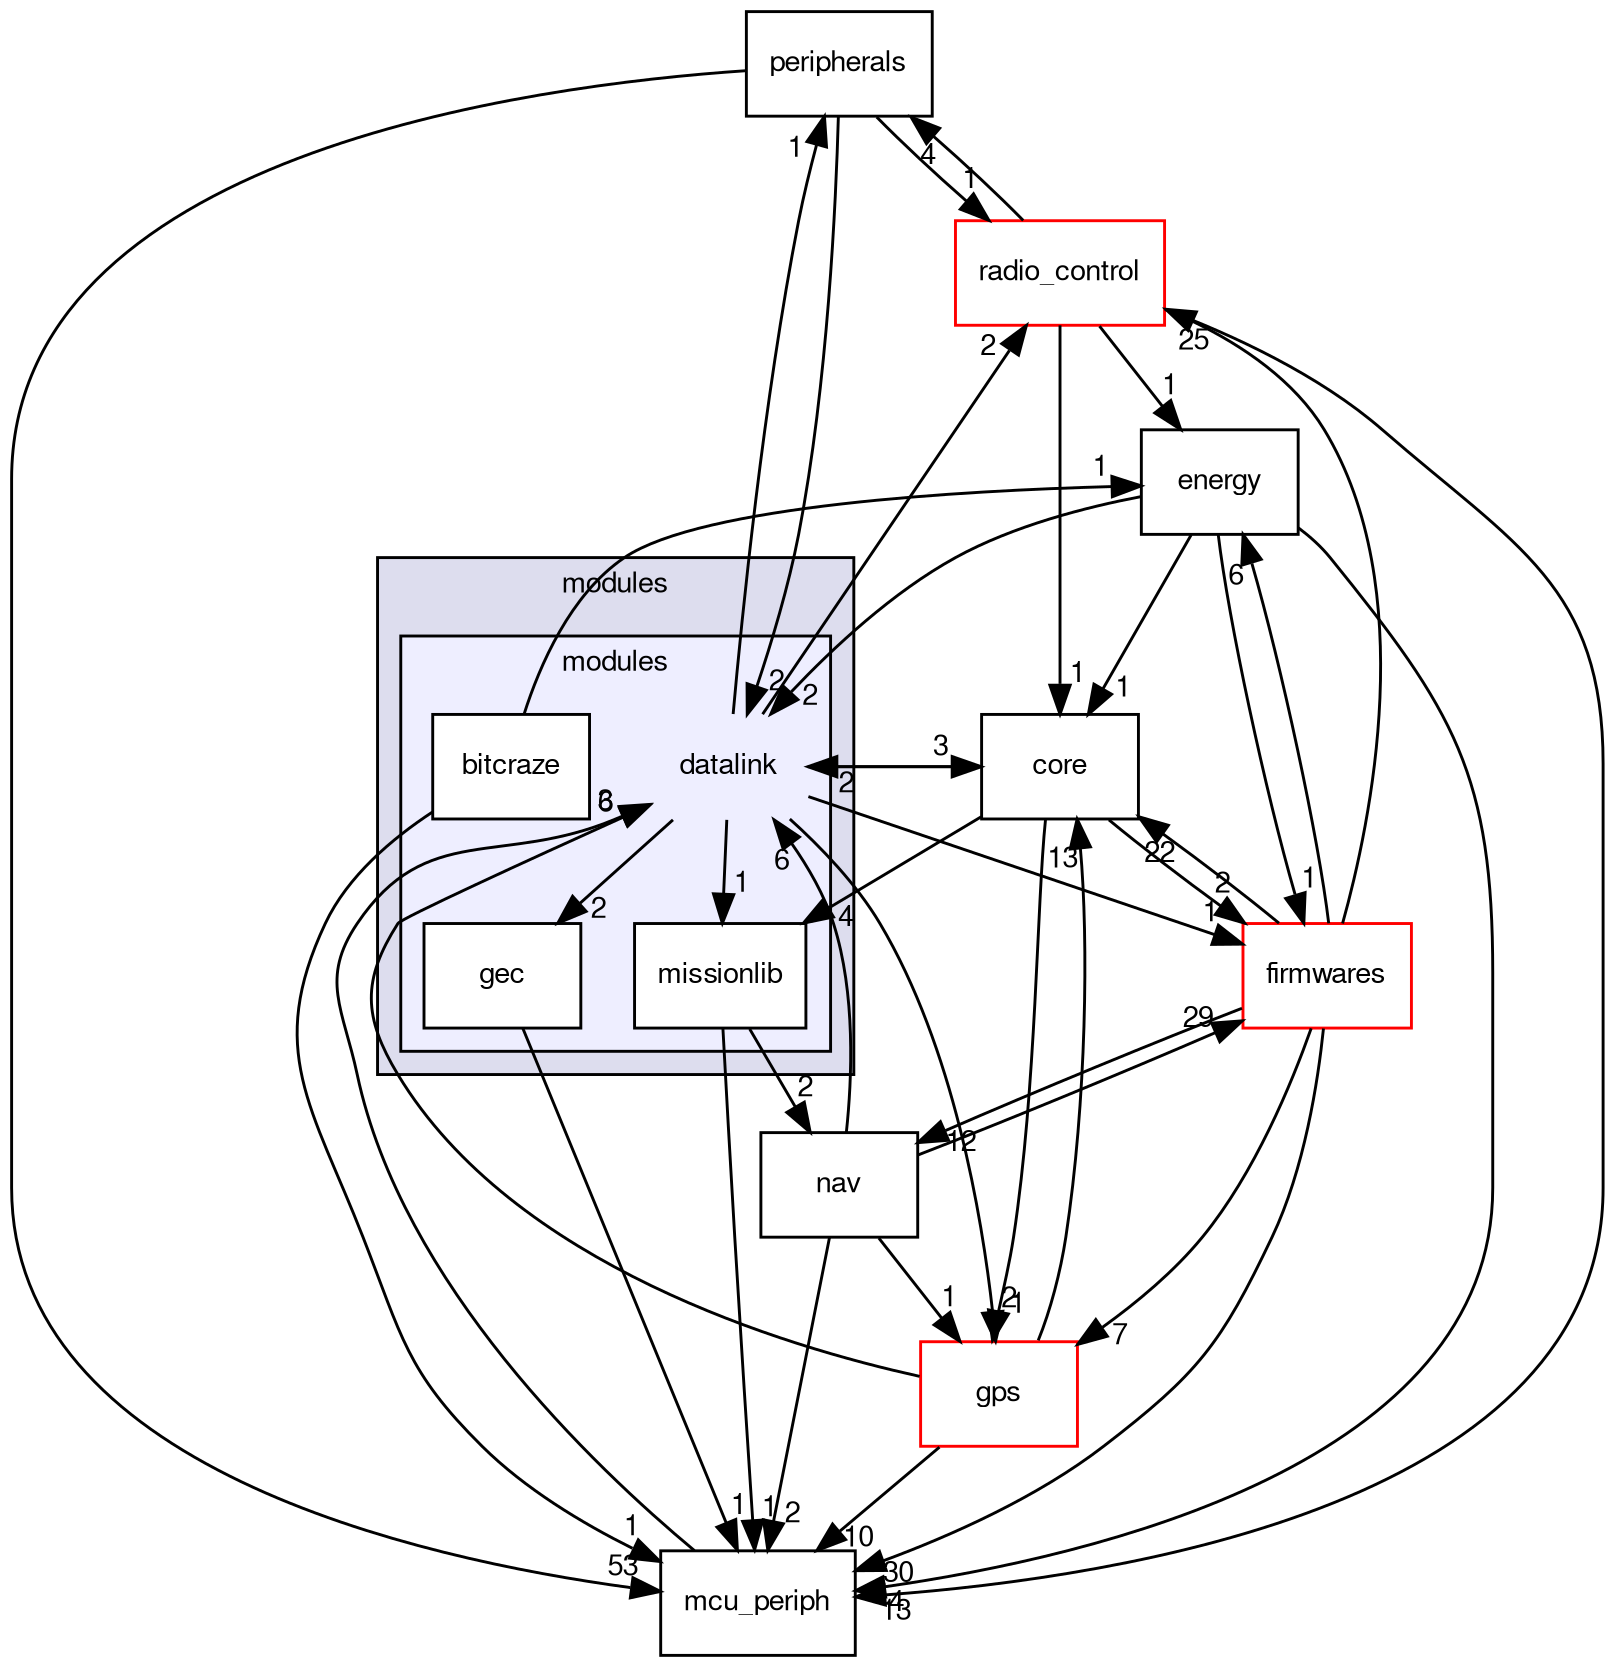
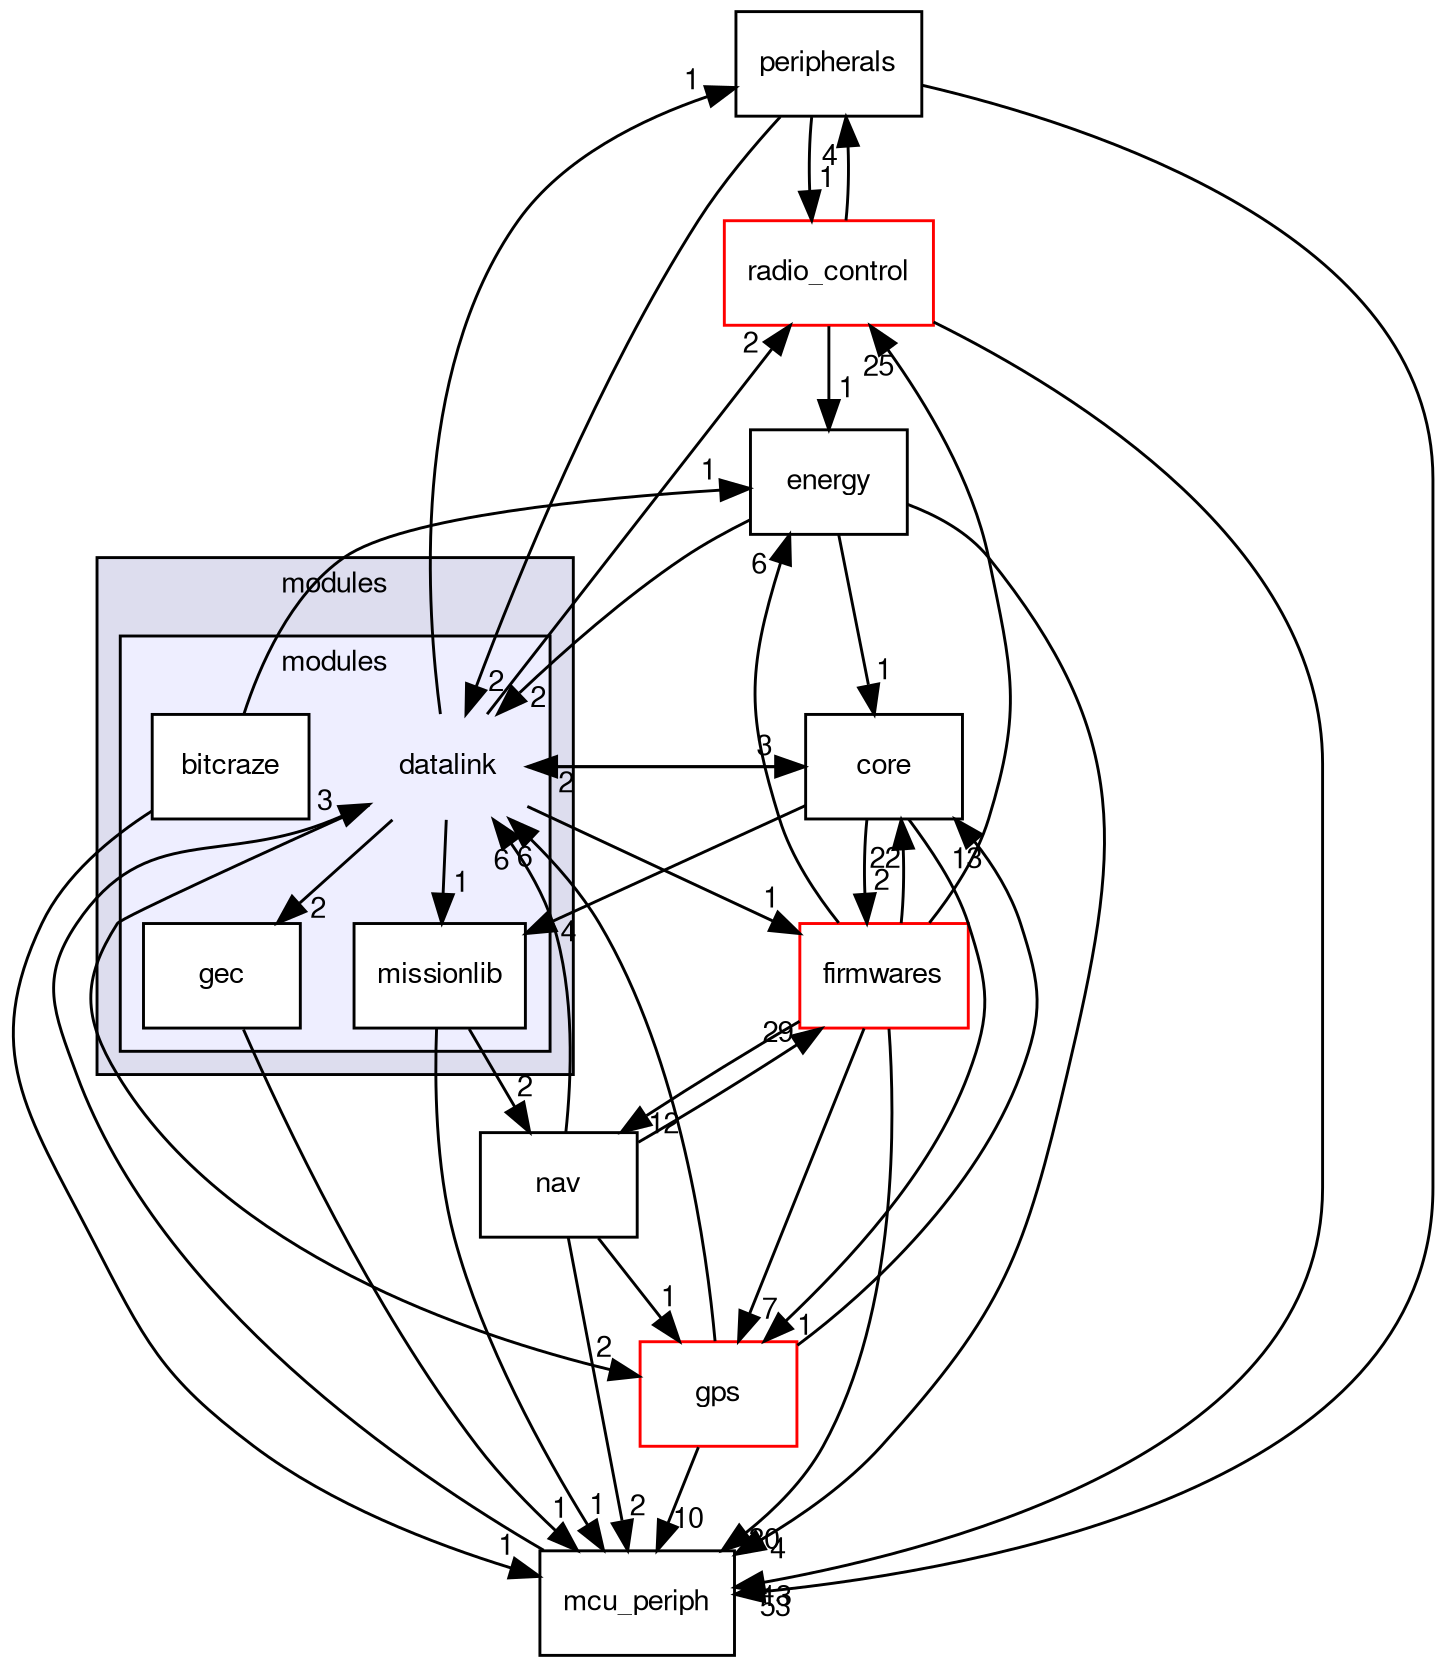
(1060, 469) -> none
(1251, 716) -> none
